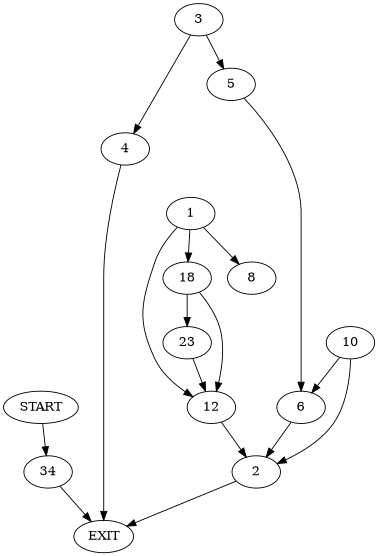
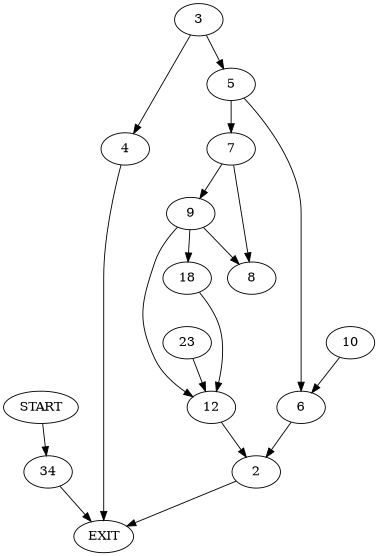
none -> (231, 149)
(191, 214) -> (191, 214)
(187, 306) -> none
(335, 421) -> none
